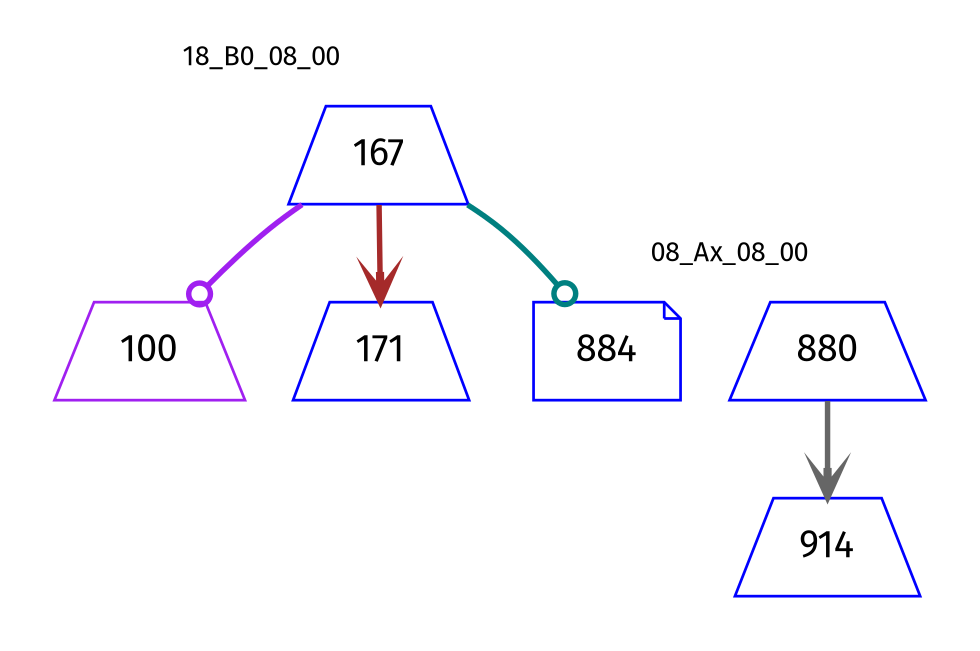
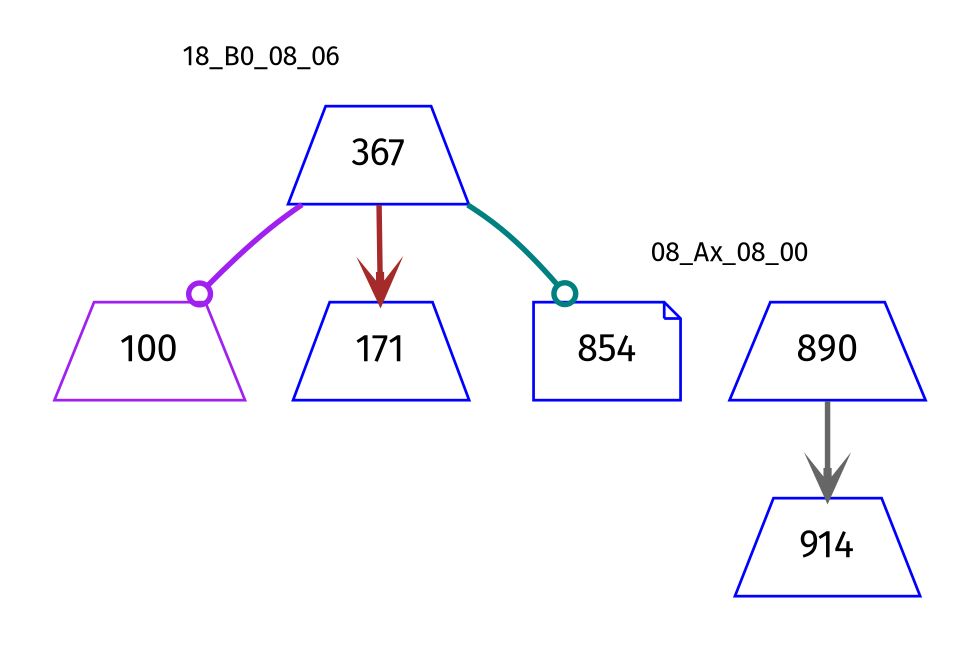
(261, 59) -> (261, 59)
(378, 155) -> (378, 155)
(607, 351) -> (607, 351)
(828, 351) -> (828, 351)
